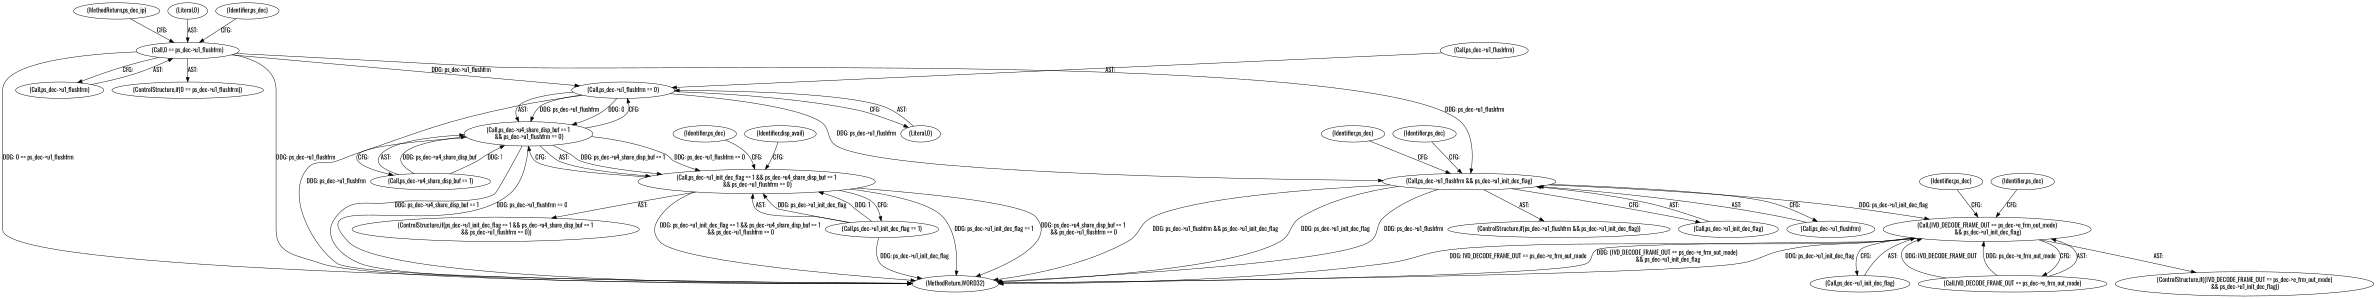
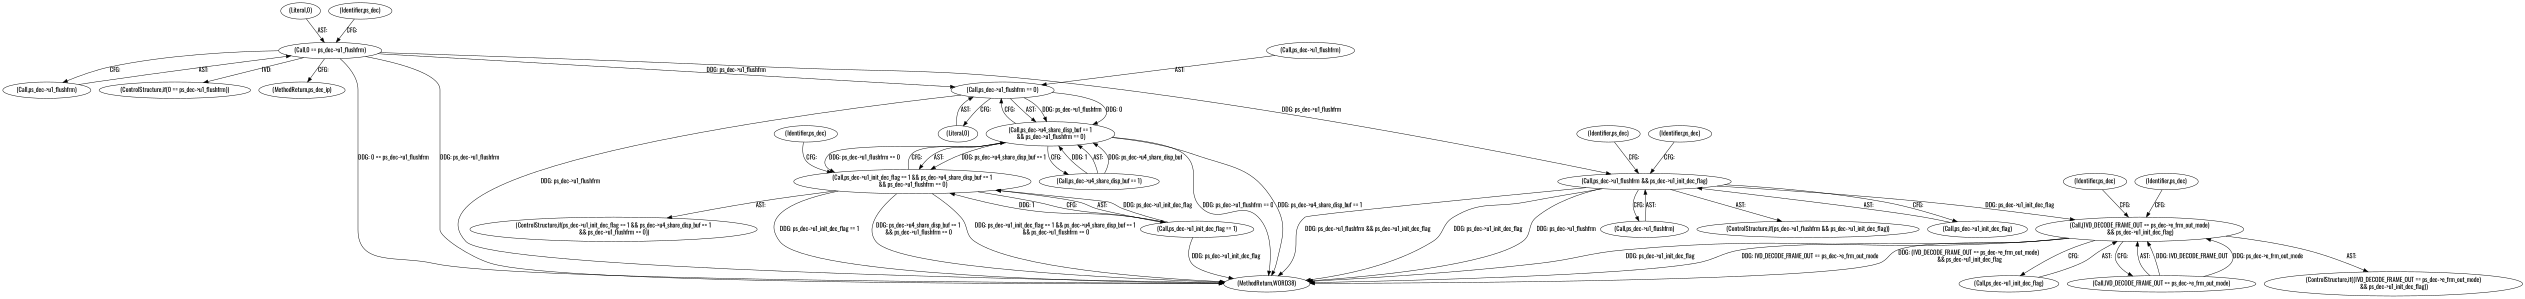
(150, 30) -> (317, 69)
(193, 70) -> (268, 70)
(780, 134) -> none
(1015, 170) -> none
(955, 284) -> (1267, 284)
